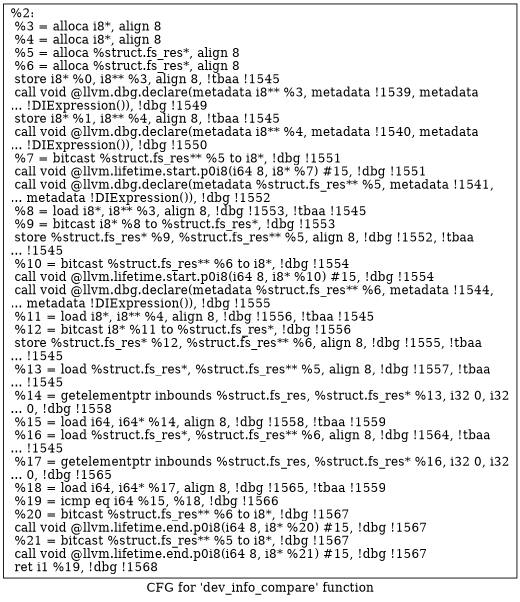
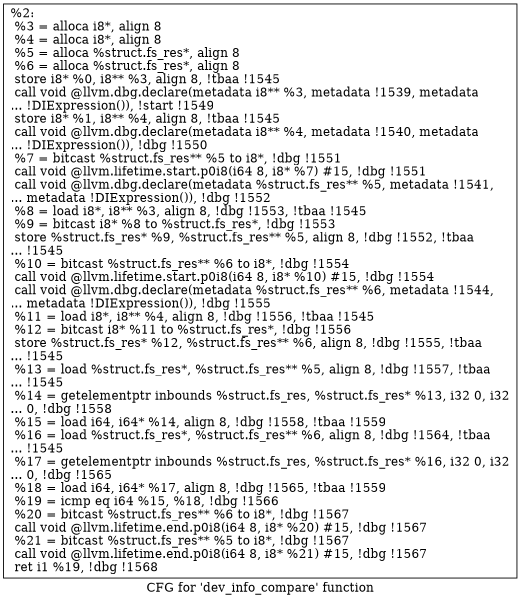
(109, 106) -> (113, 106)
